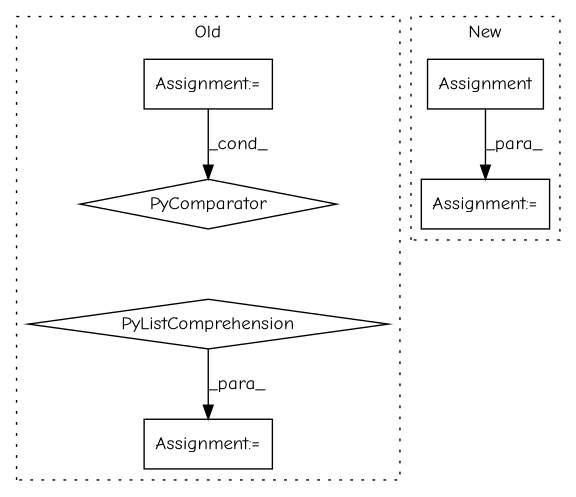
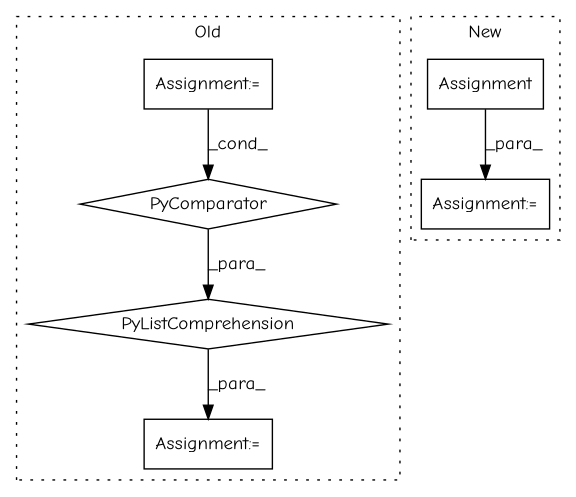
none -> (208, 257)
